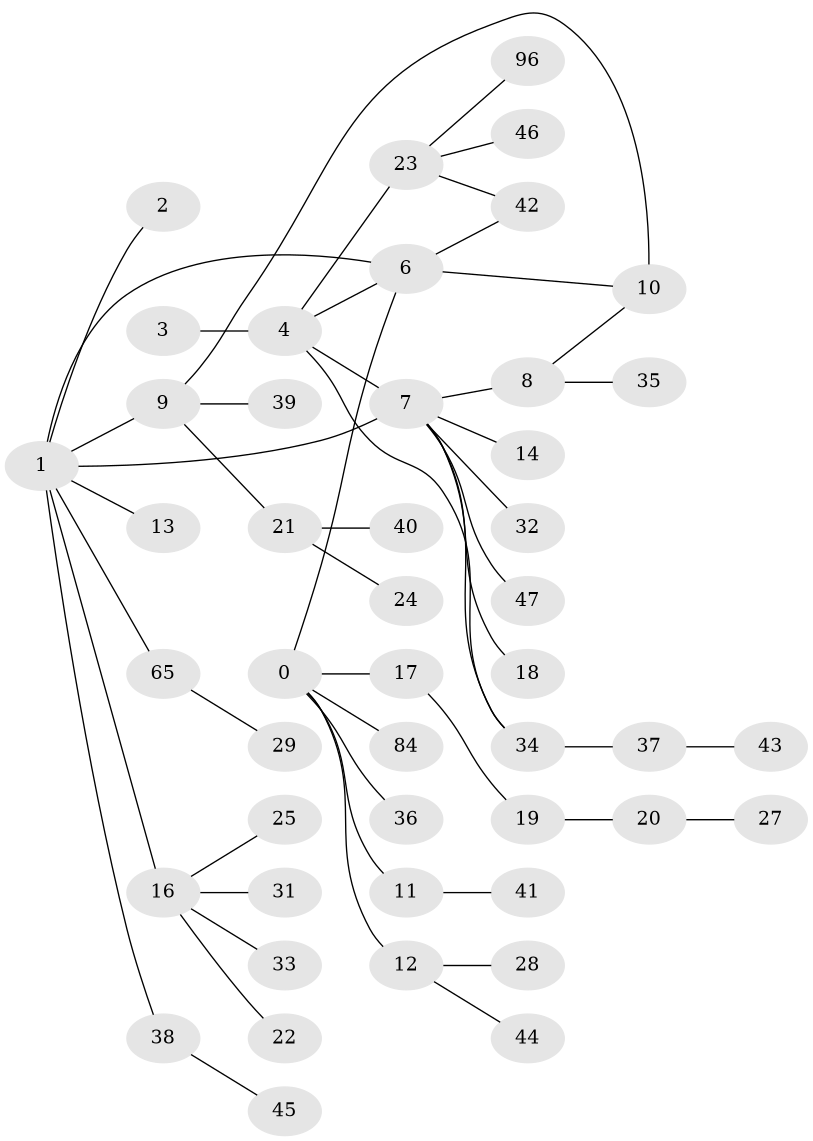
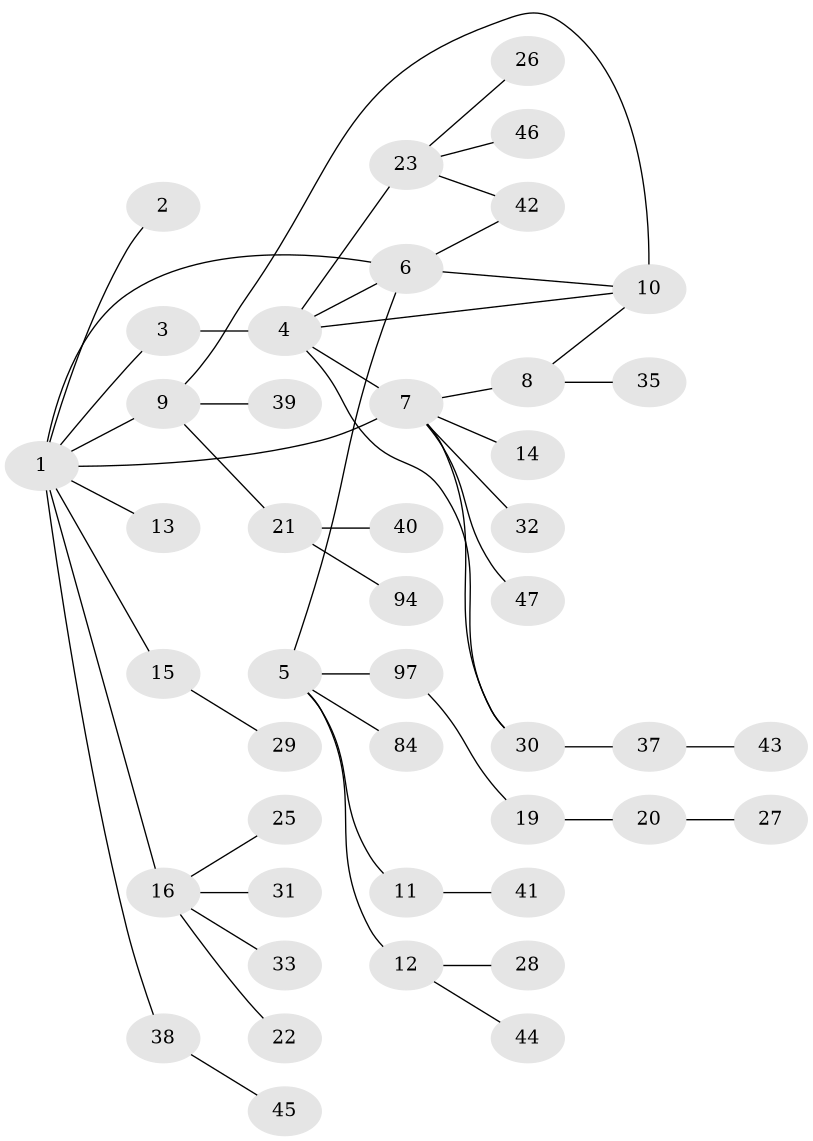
(528, 61) -> (528, 61)
none -> (467, 310)
none -> (101, 397)
(406, 601) -> (406, 601)
(163, 674) -> (163, 674)
(285, 674) -> (285, 674)
(406, 674) -> (406, 674)
(528, 674) -> none
(528, 747) -> (528, 747)
(406, 820) -> none
